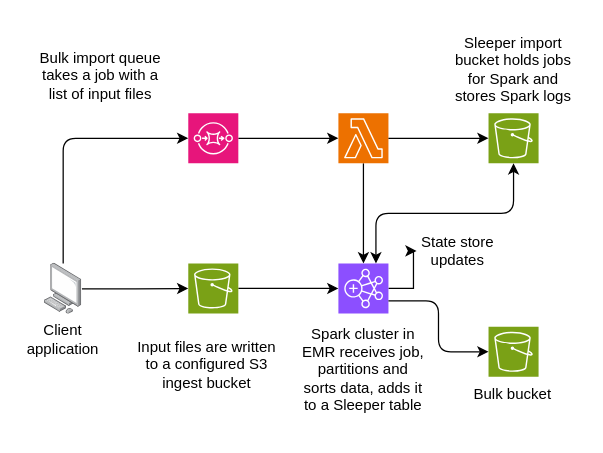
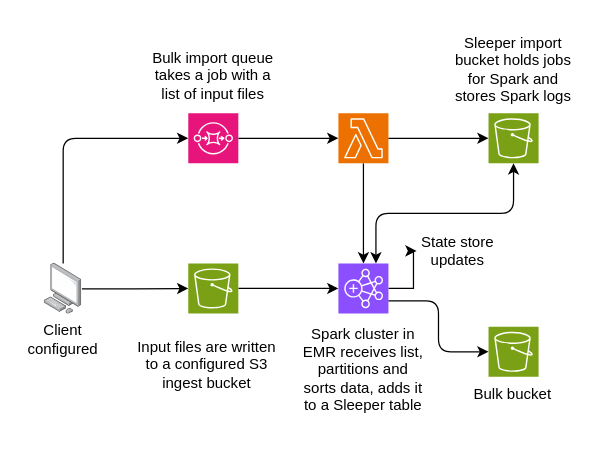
(101, 76) -> (213, 76)
(63, 339) -> (63, 339)
(363, 369) -> (363, 369)
